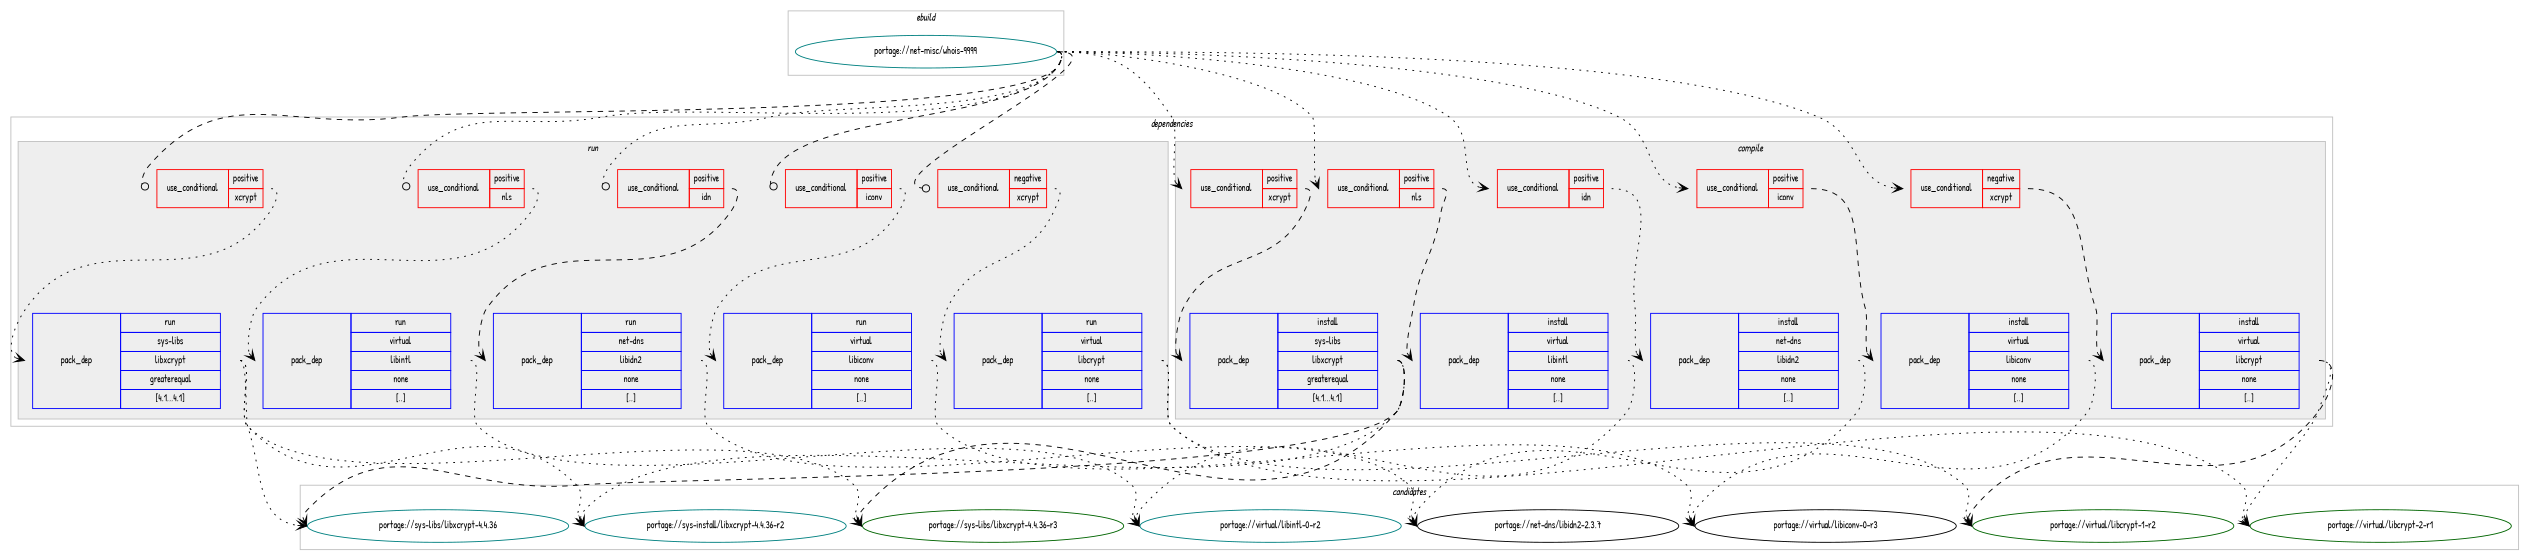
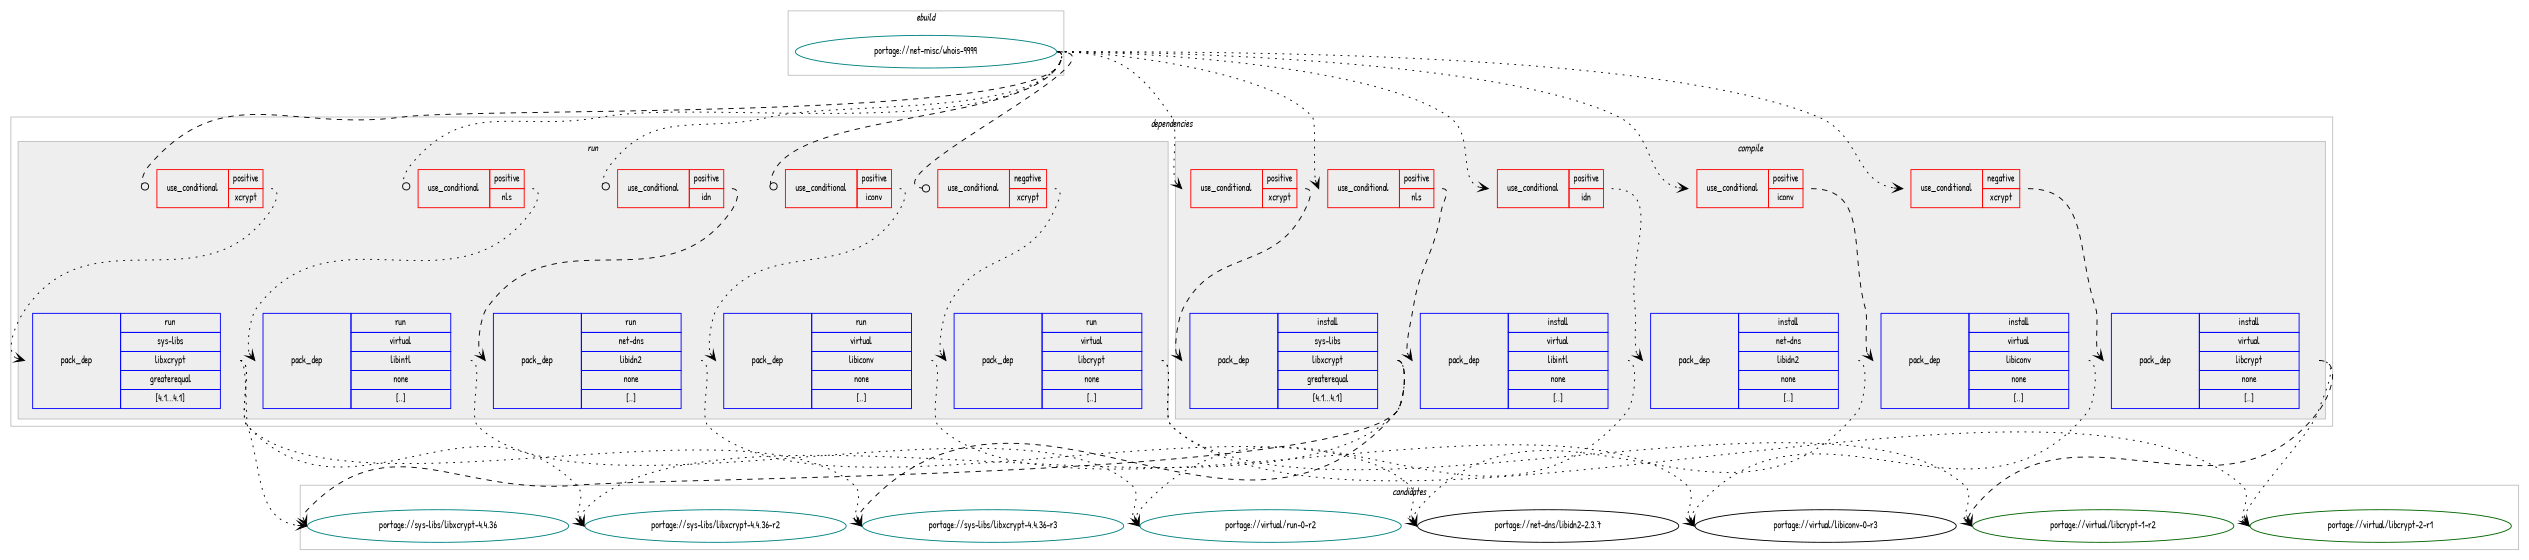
(716, 526) -> (716, 526)
(993, 526) -> (993, 526)
(1271, 526) -> (1271, 526)
